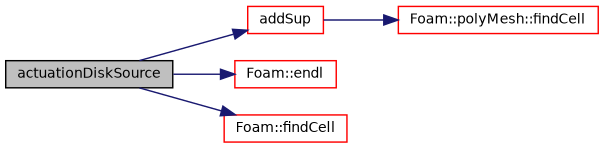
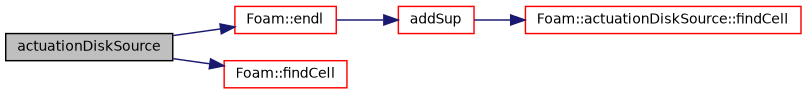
(498, 20) -> (663, 20)
(186, 47) -> (360, 20)
